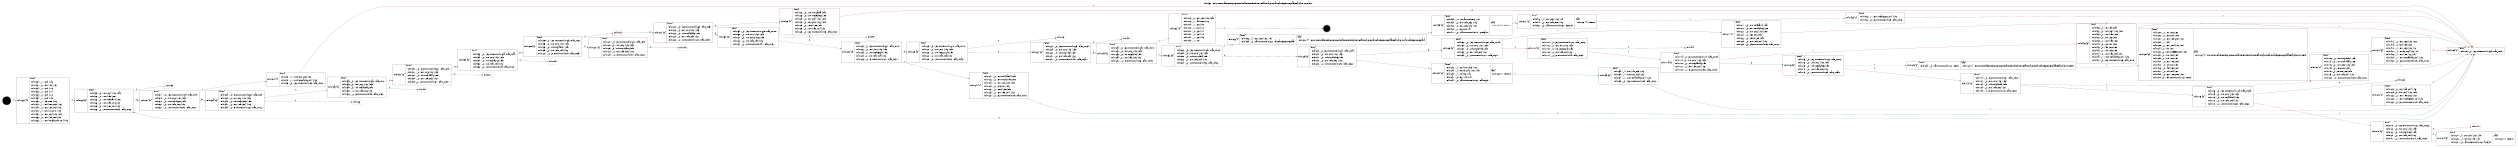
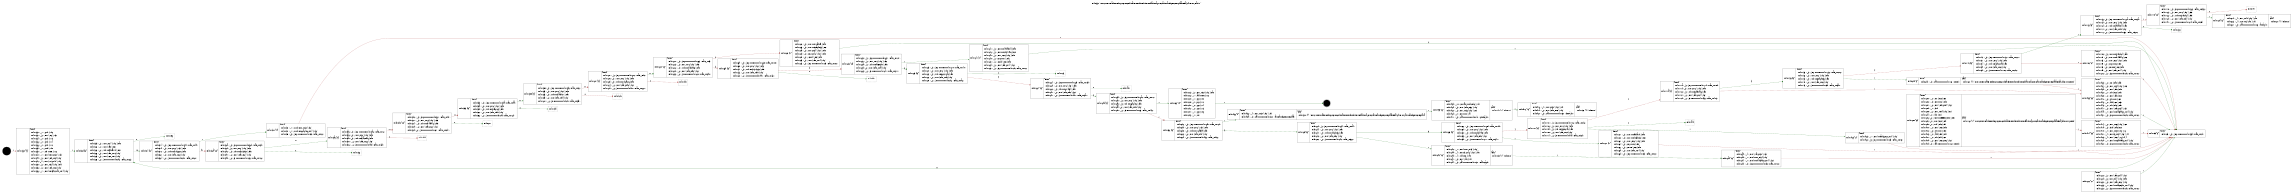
(1721, 20) -> (1716, 132)
(637, 33) -> (650, 74)
(2106, 67) -> (2061, 87)
